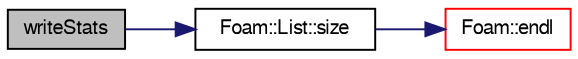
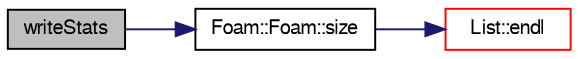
(285, 29) -> (285, 29)
(508, 29) -> (508, 29)
